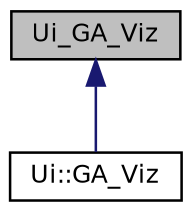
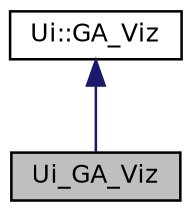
(96, 119) -> (96, 119)
